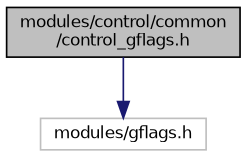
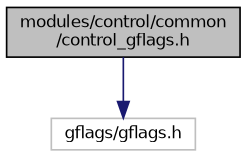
(123, 134) -> (123, 134)
